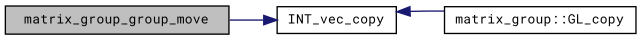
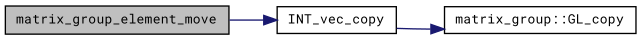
(427, 11) -> (414, 29)
(117, 20) -> (117, 20)
